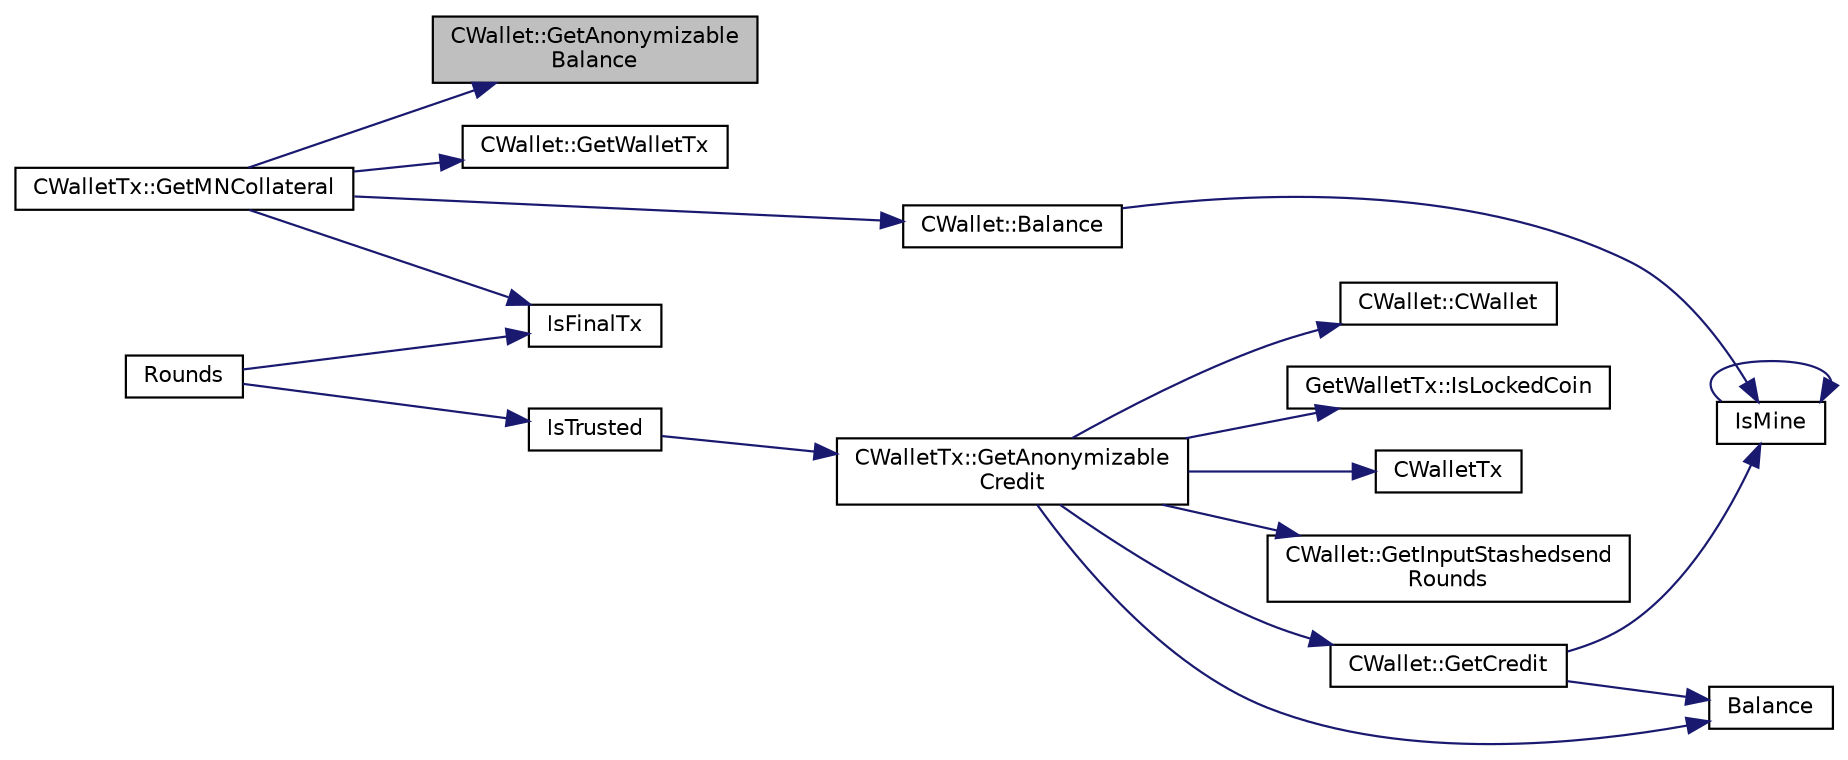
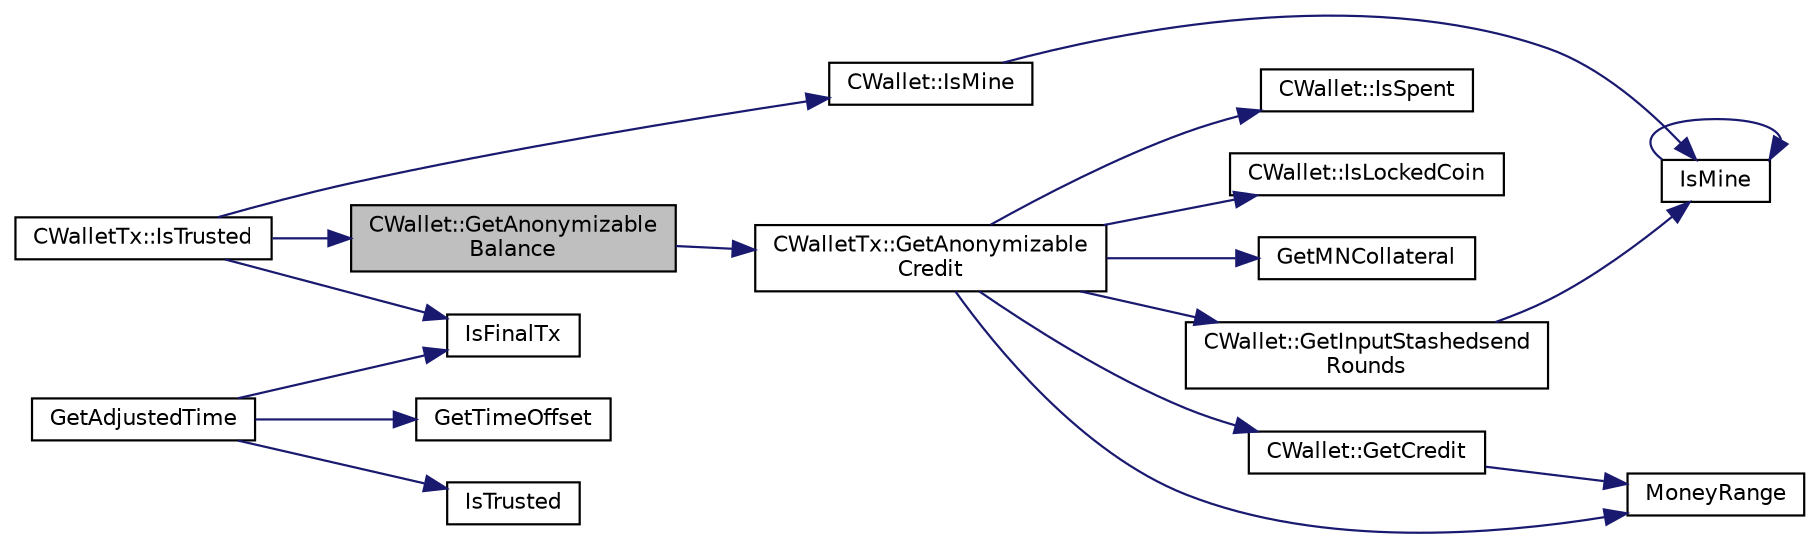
(595, 147) -> none
(184, 189) -> (144, 238)
(1013, 226) -> (931, 84)
(1449, 304) -> (1367, 90)
(184, 377) -> (144, 419)
(1449, 388) -> (1367, 174)
none -> (513, 419)
(738, 444) -> (704, 247)
(1449, 471) -> (1367, 258)
(1679, 579) -> (1588, 277)
(1771, 708) -> (1716, 495)
